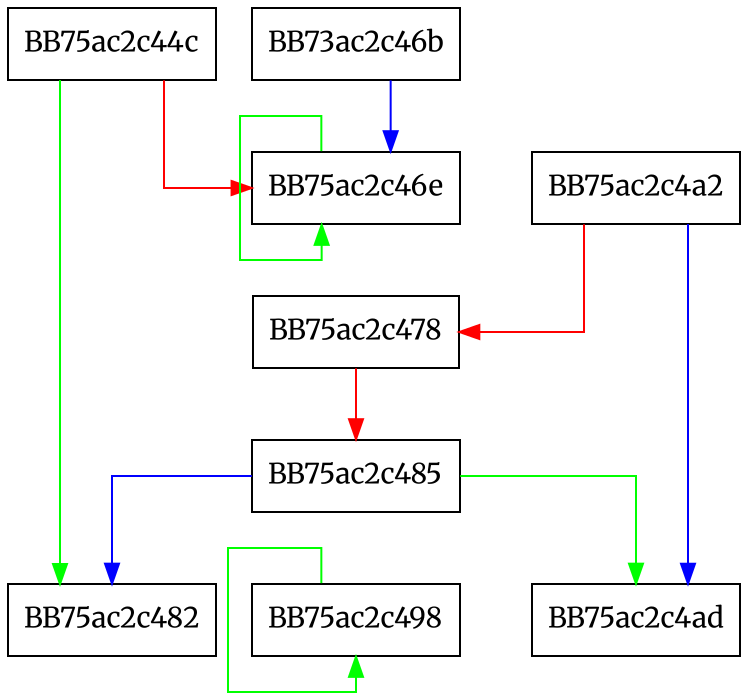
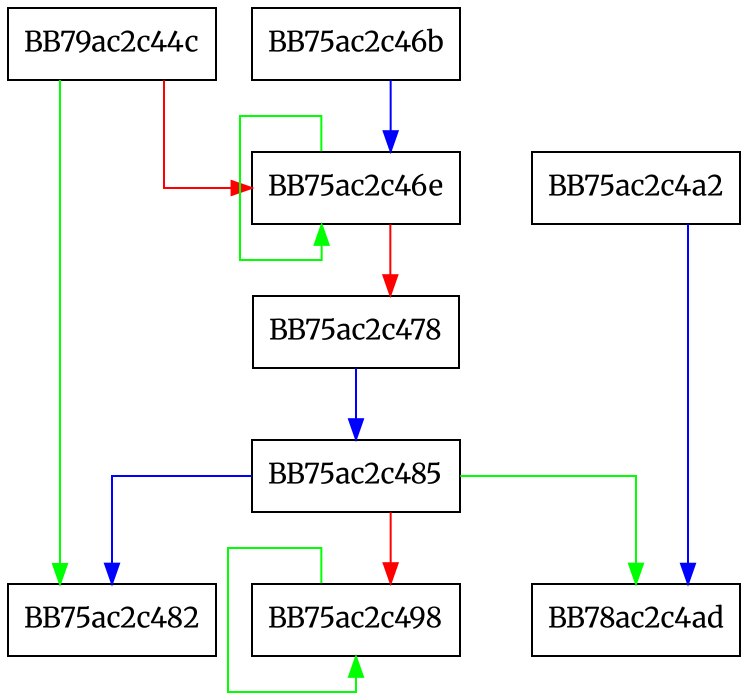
(112, 44) -> (112, 44)
(356, 44) -> (356, 44)
(584, 331) -> (390, 250)
(356, 394) -> (356, 394)
none -> (391, 538)
(636, 620) -> (636, 620)
